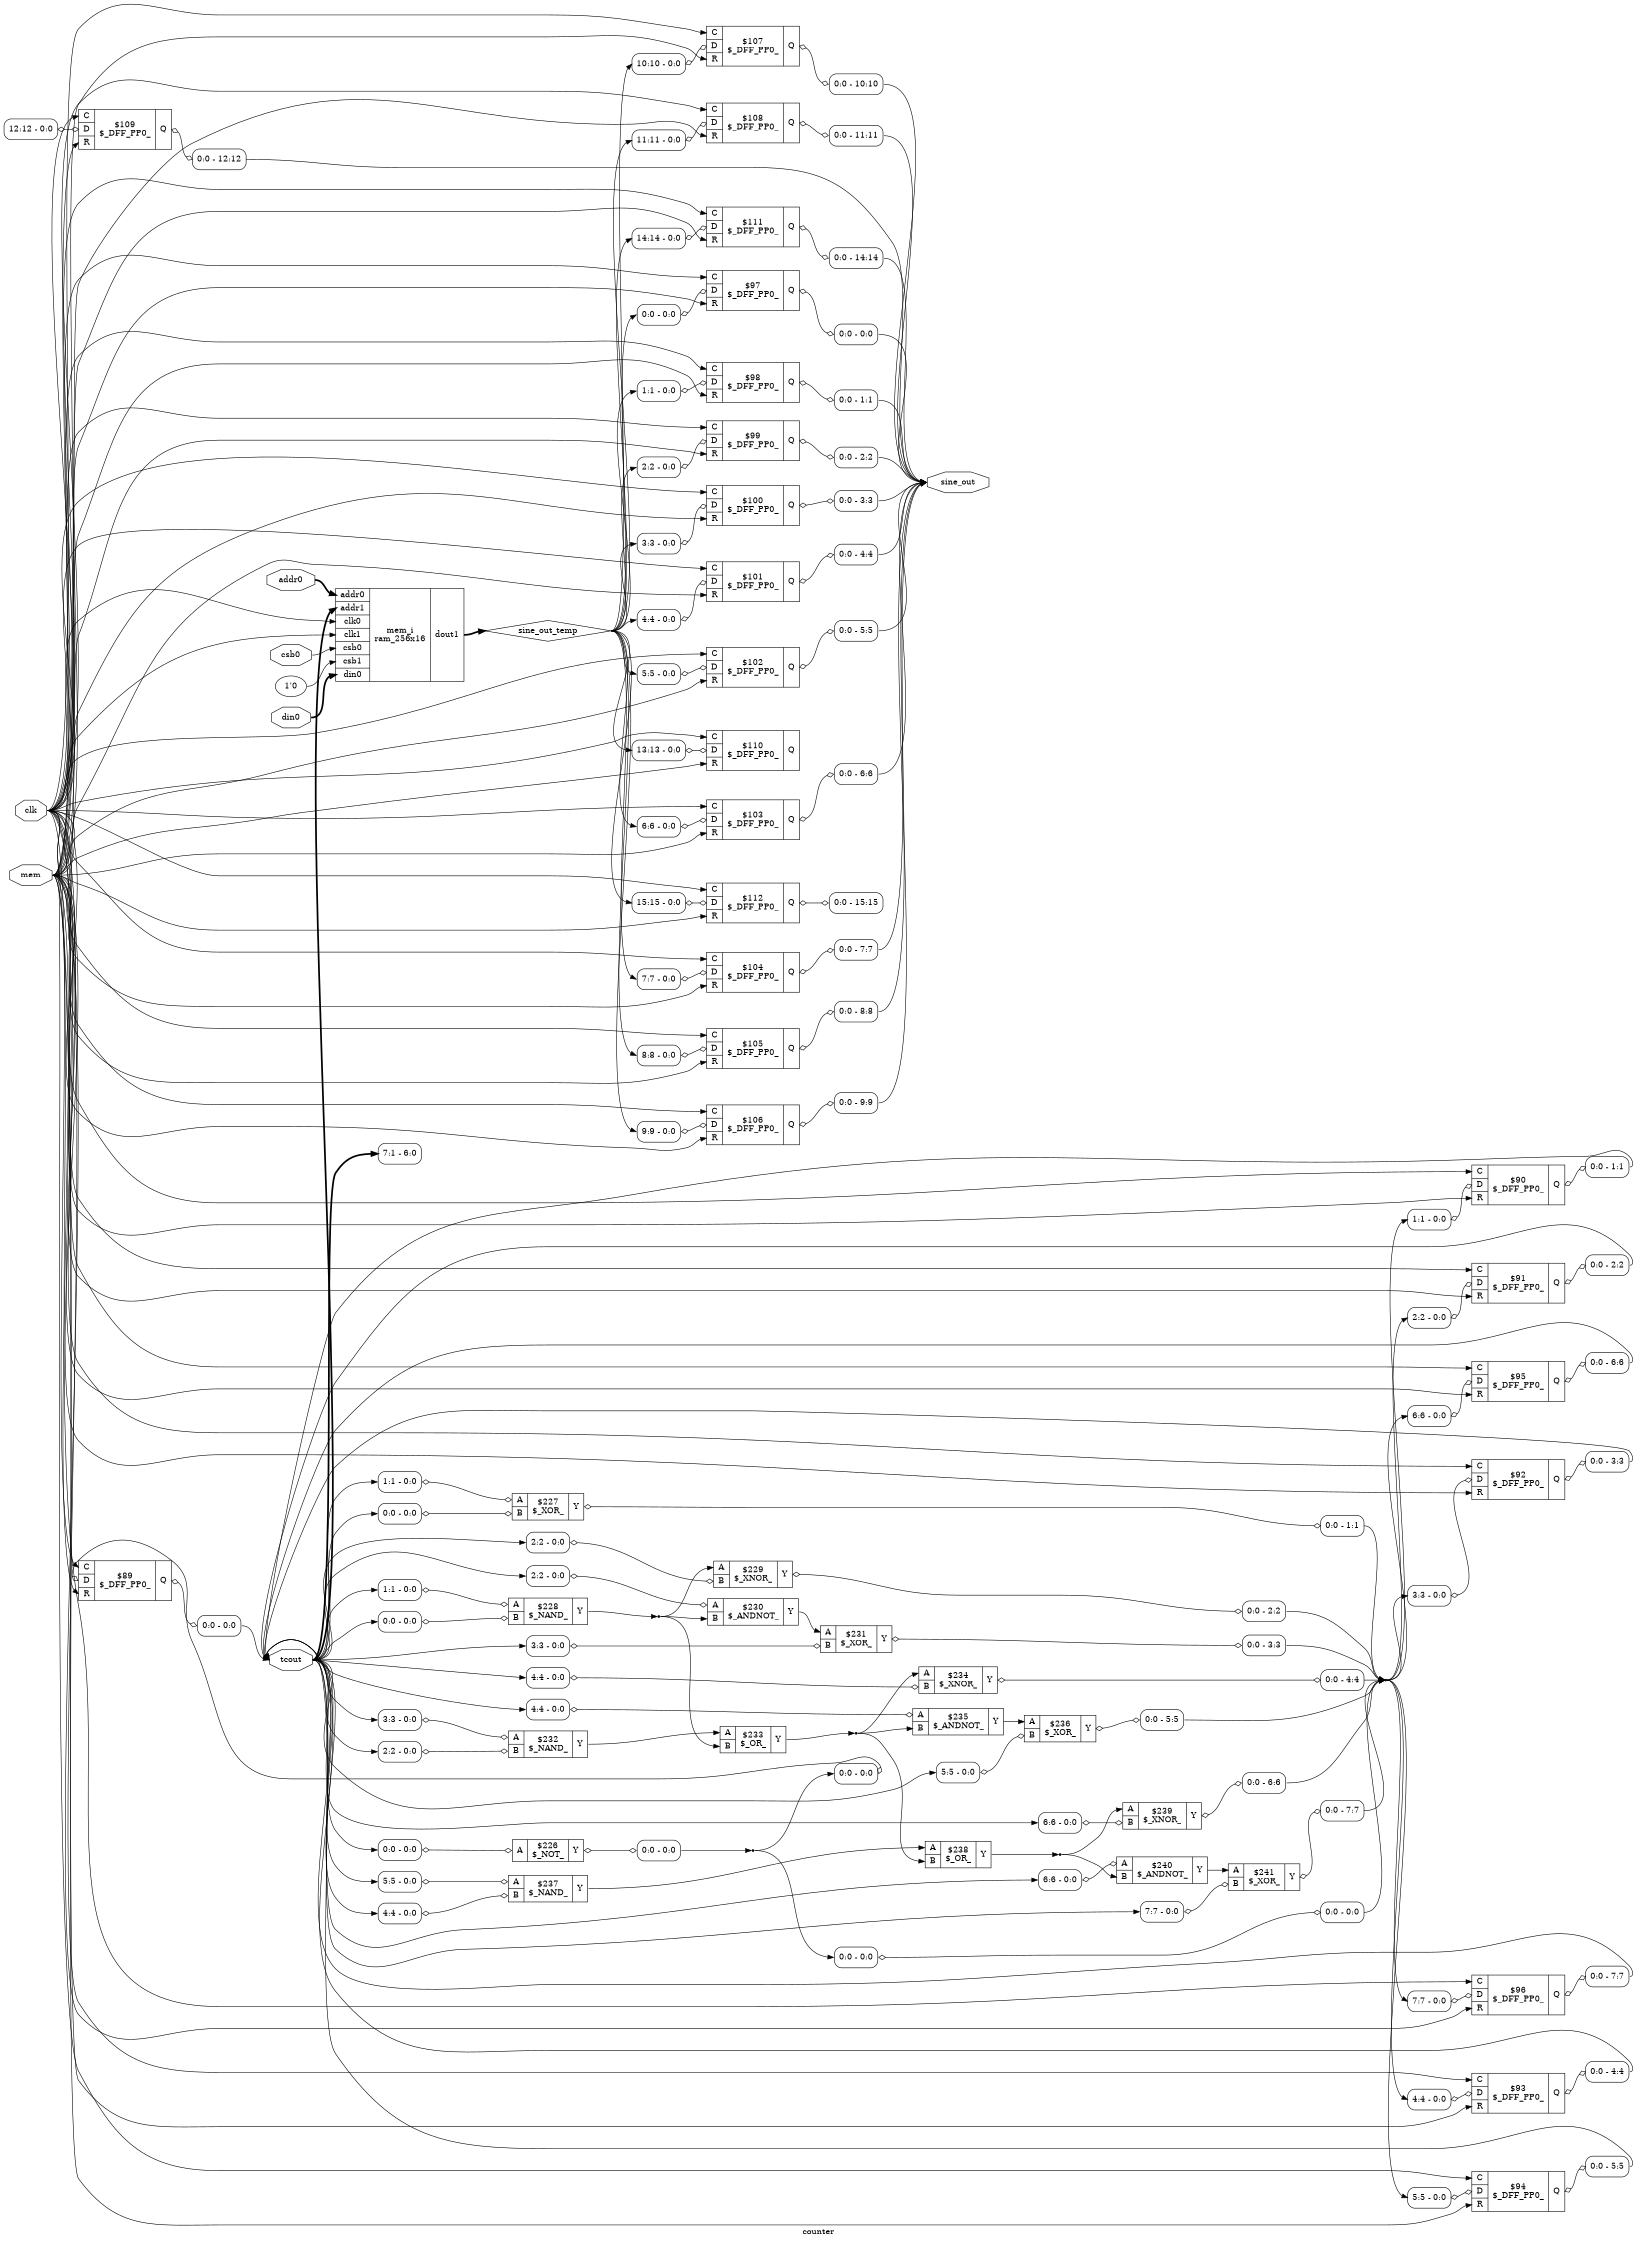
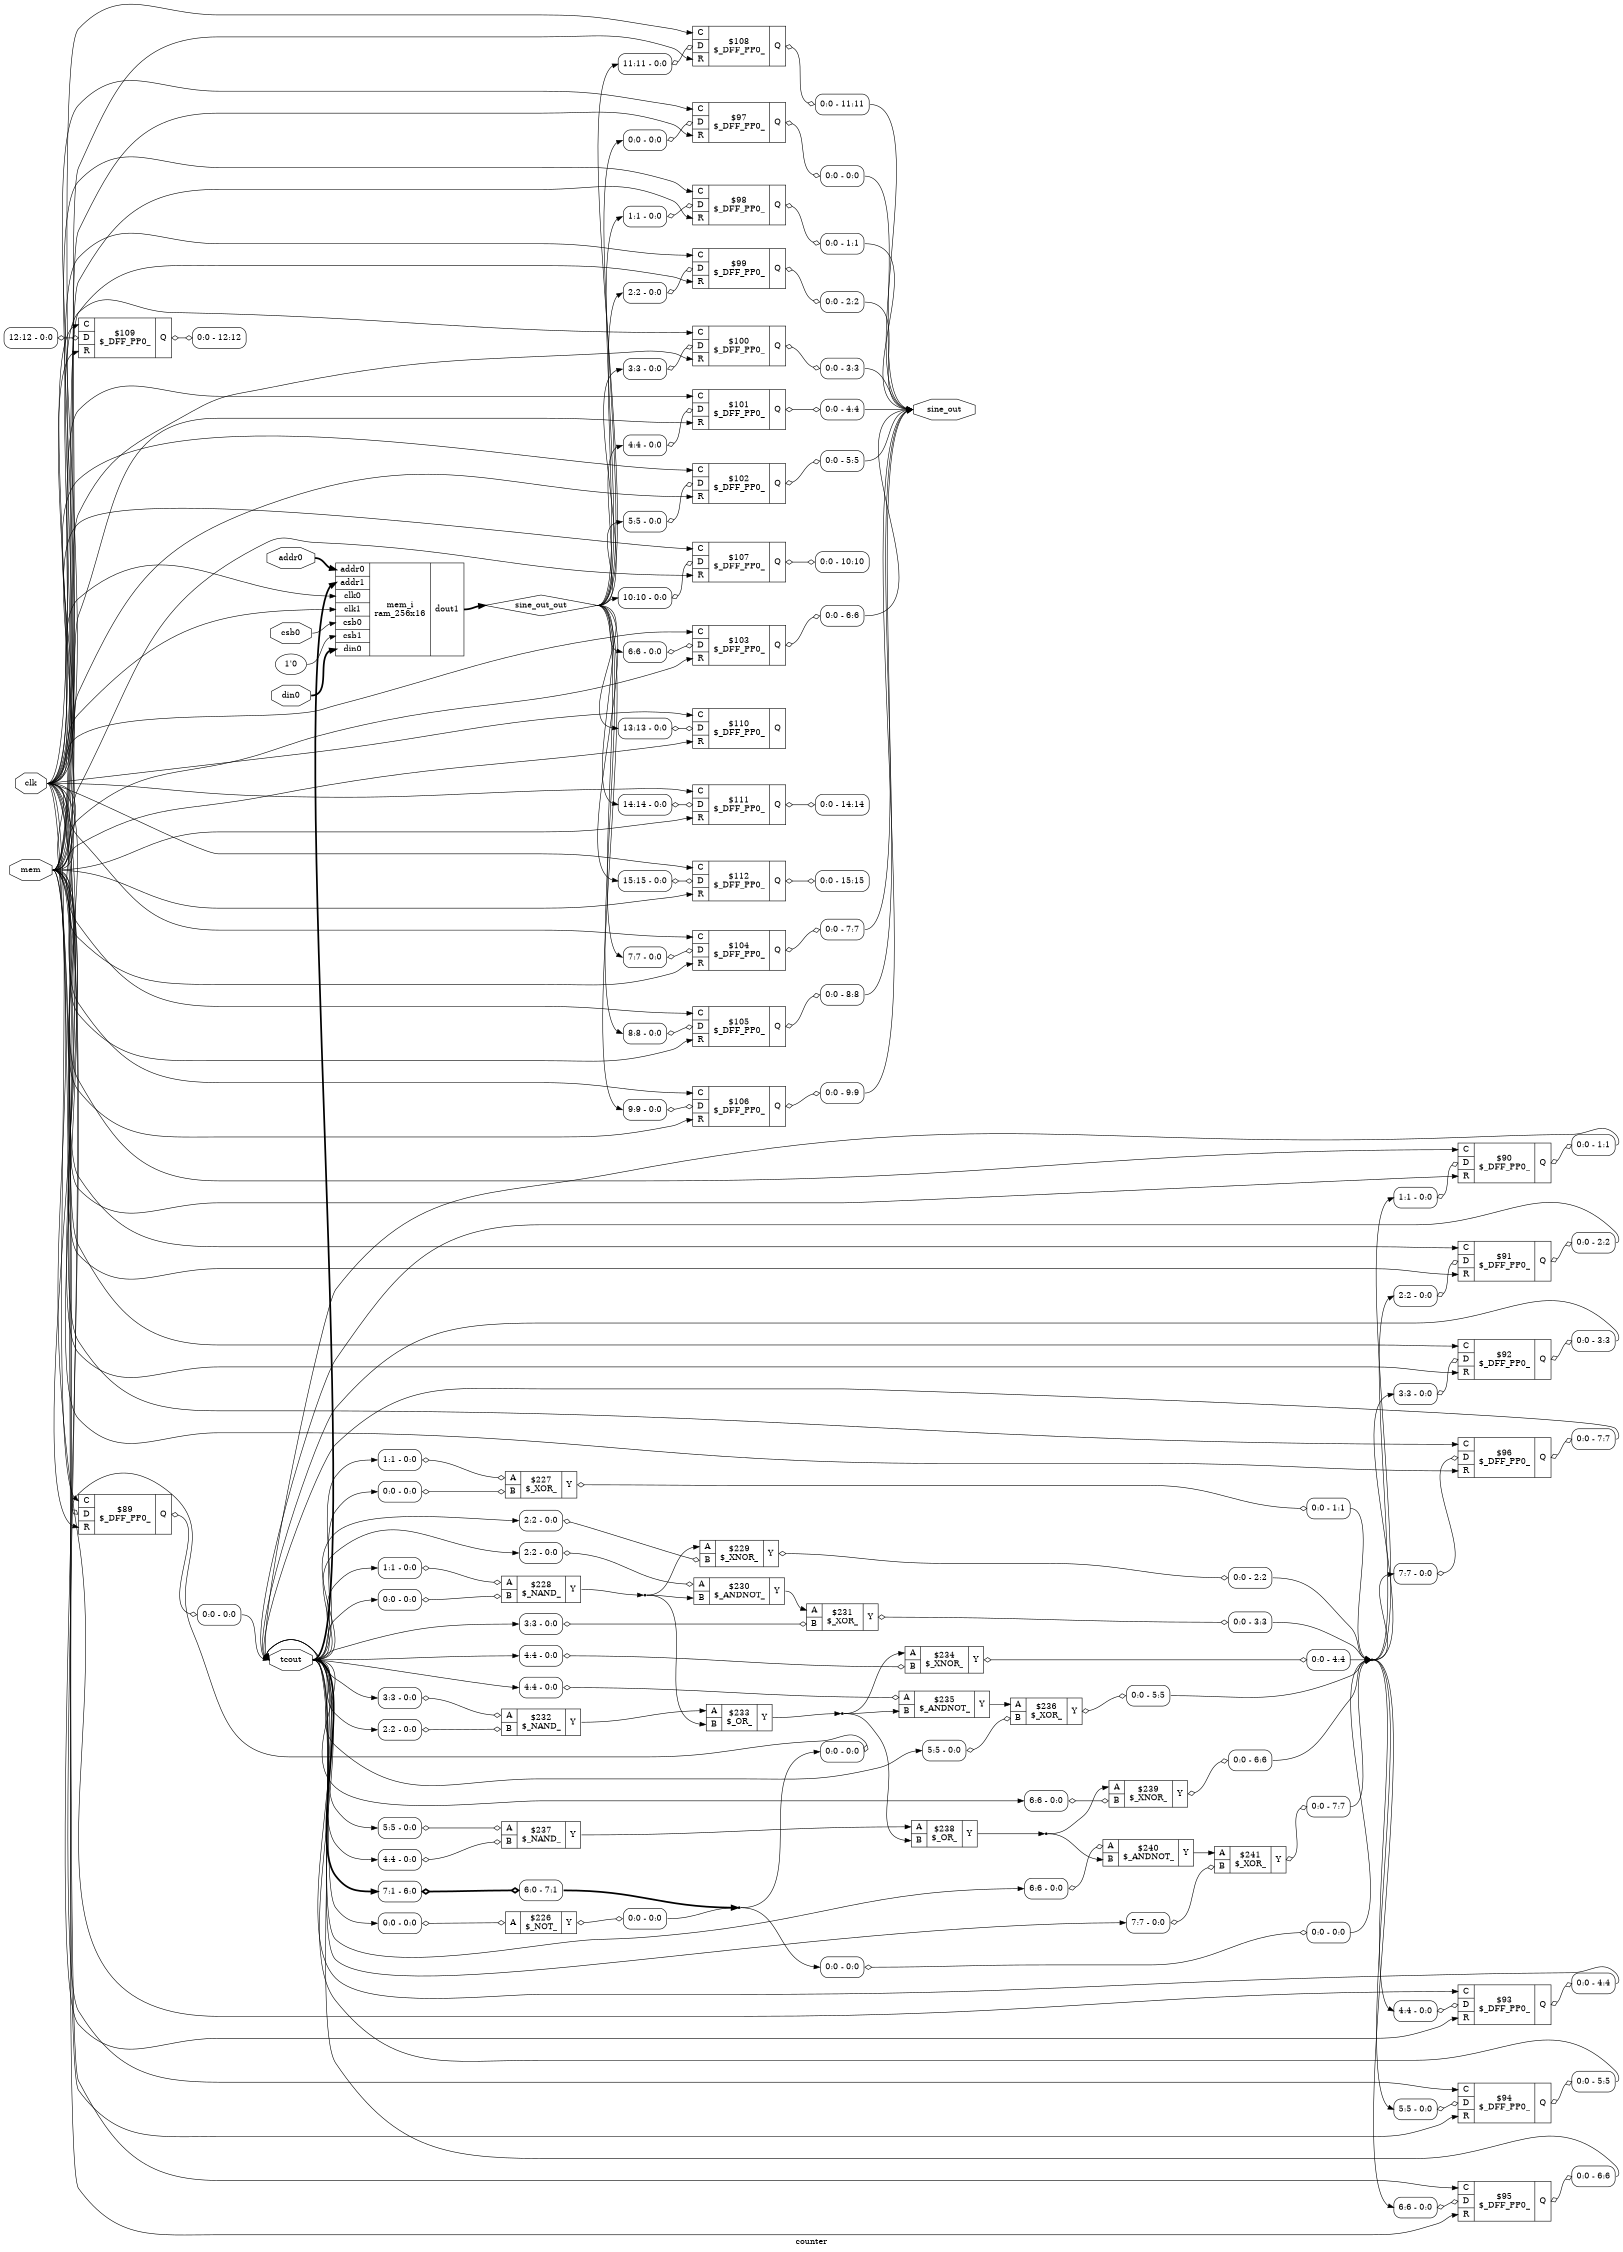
(706, 167) -> none
(914, 176) -> none
(906, 344) -> none
(548, 631) -> (541, 605)
none -> (541, 1890)
